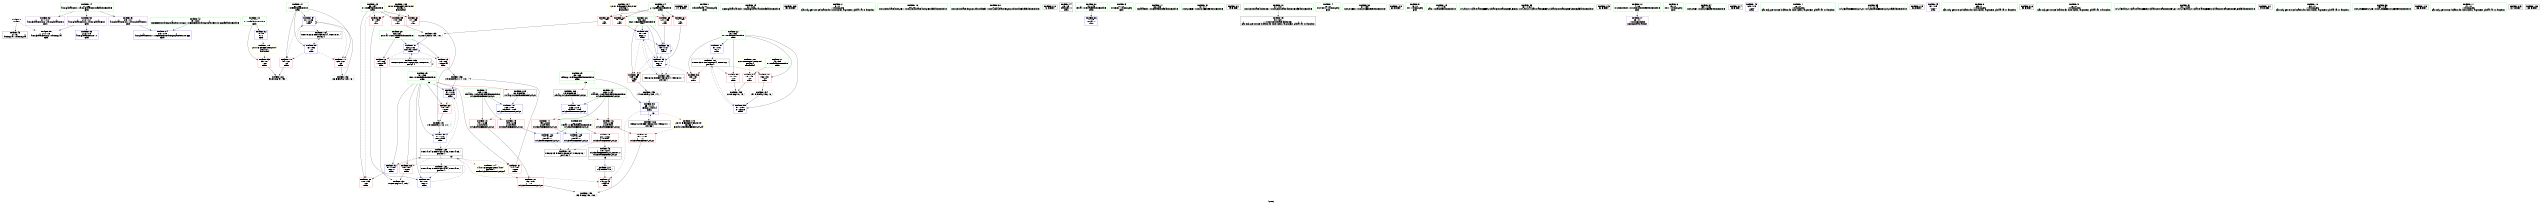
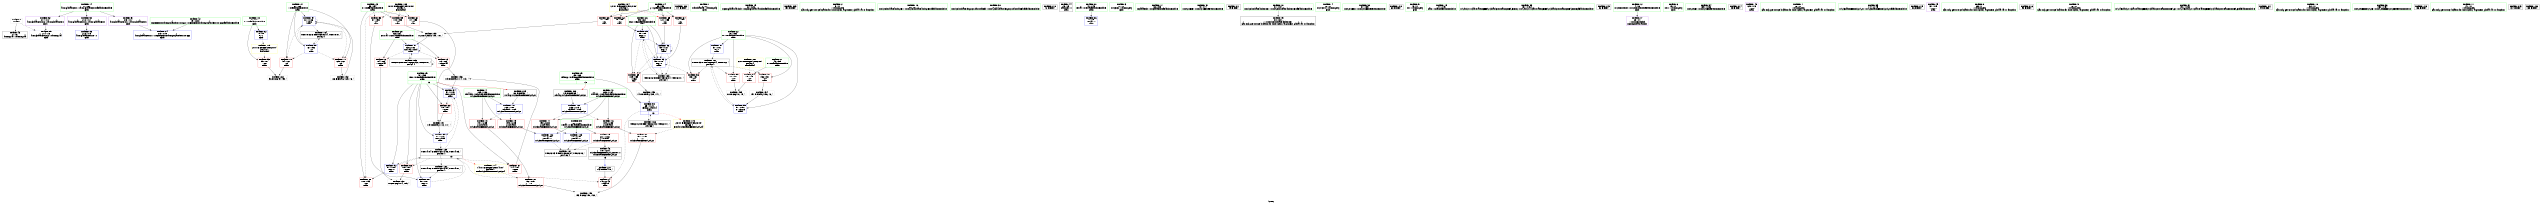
(67, 28) -> (46, 27)
